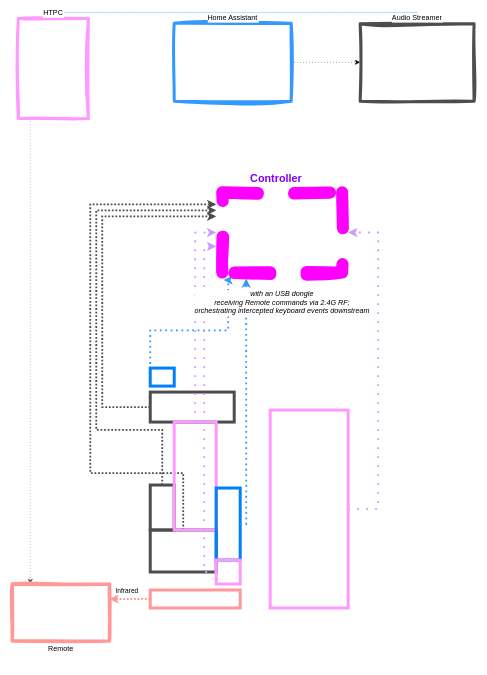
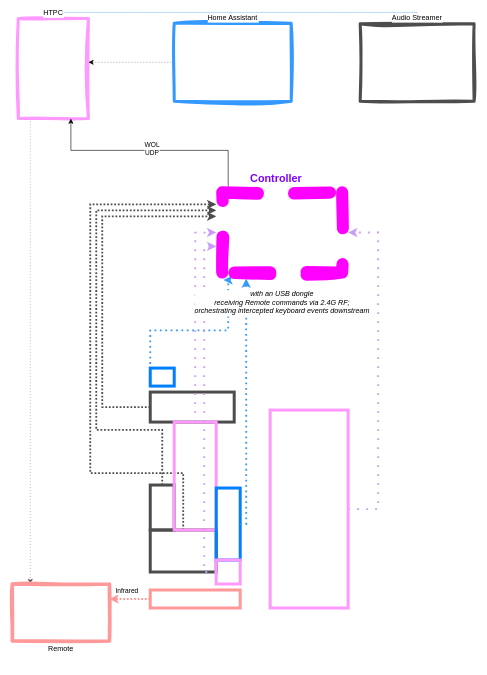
none -> (93, 62)
(354, 62) -> none
none -> (150, 150)
